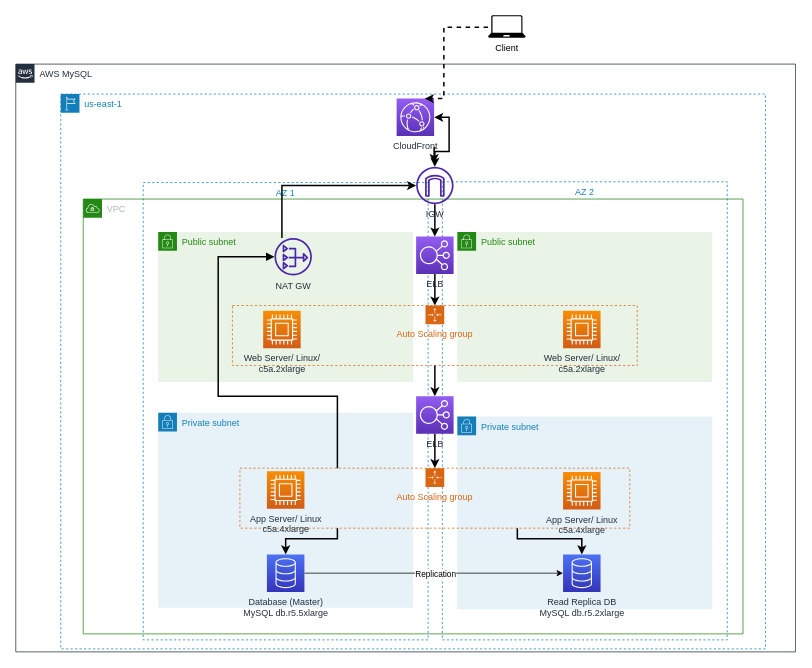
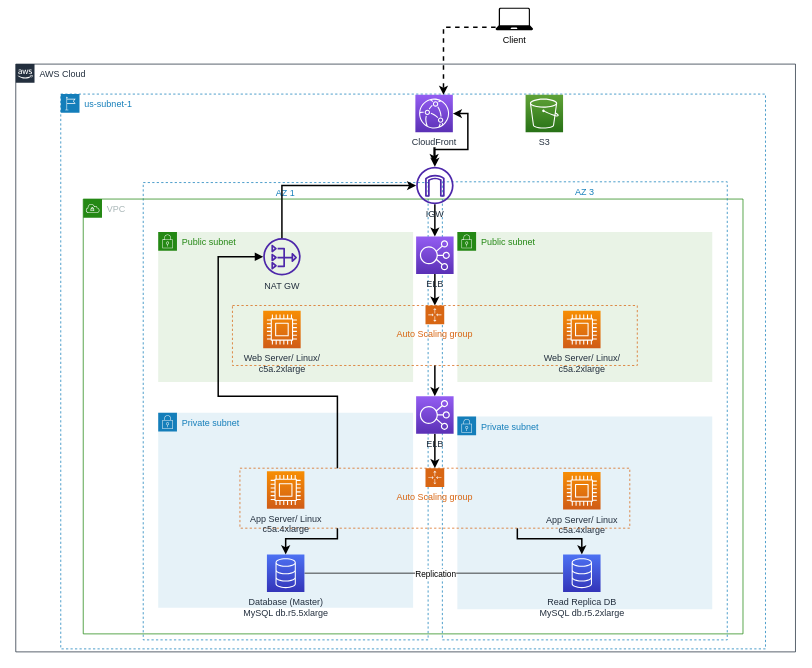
(507, 27) -> (514, 19)
(61, 75) -> (60, 75)
(107, 105) -> (112, 105)
none -> (544, 114)
(415, 117) -> (434, 114)
(584, 192) -> (584, 192)
(293, 257) -> (282, 257)
(556, 573) -> (558, 573)
